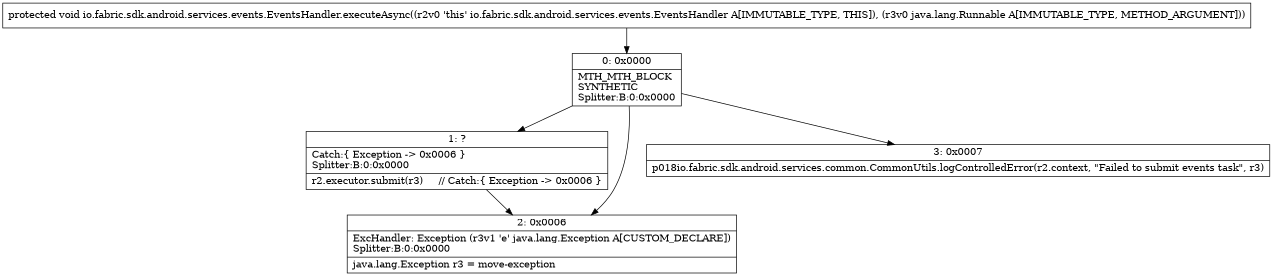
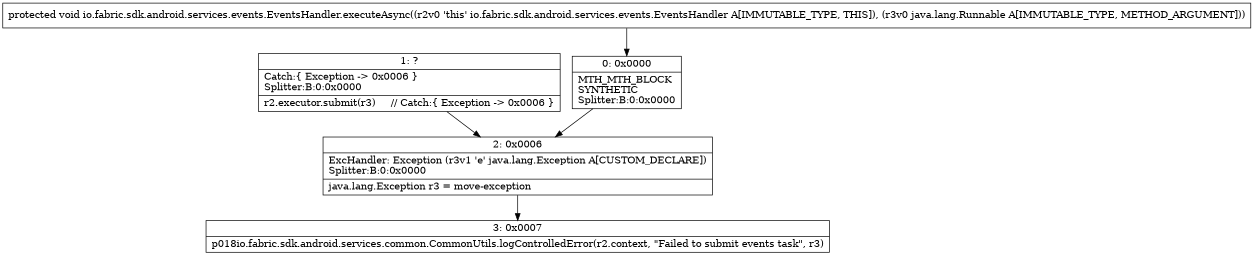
(548, 117) -> none
(785, 118) -> (518, 204)
